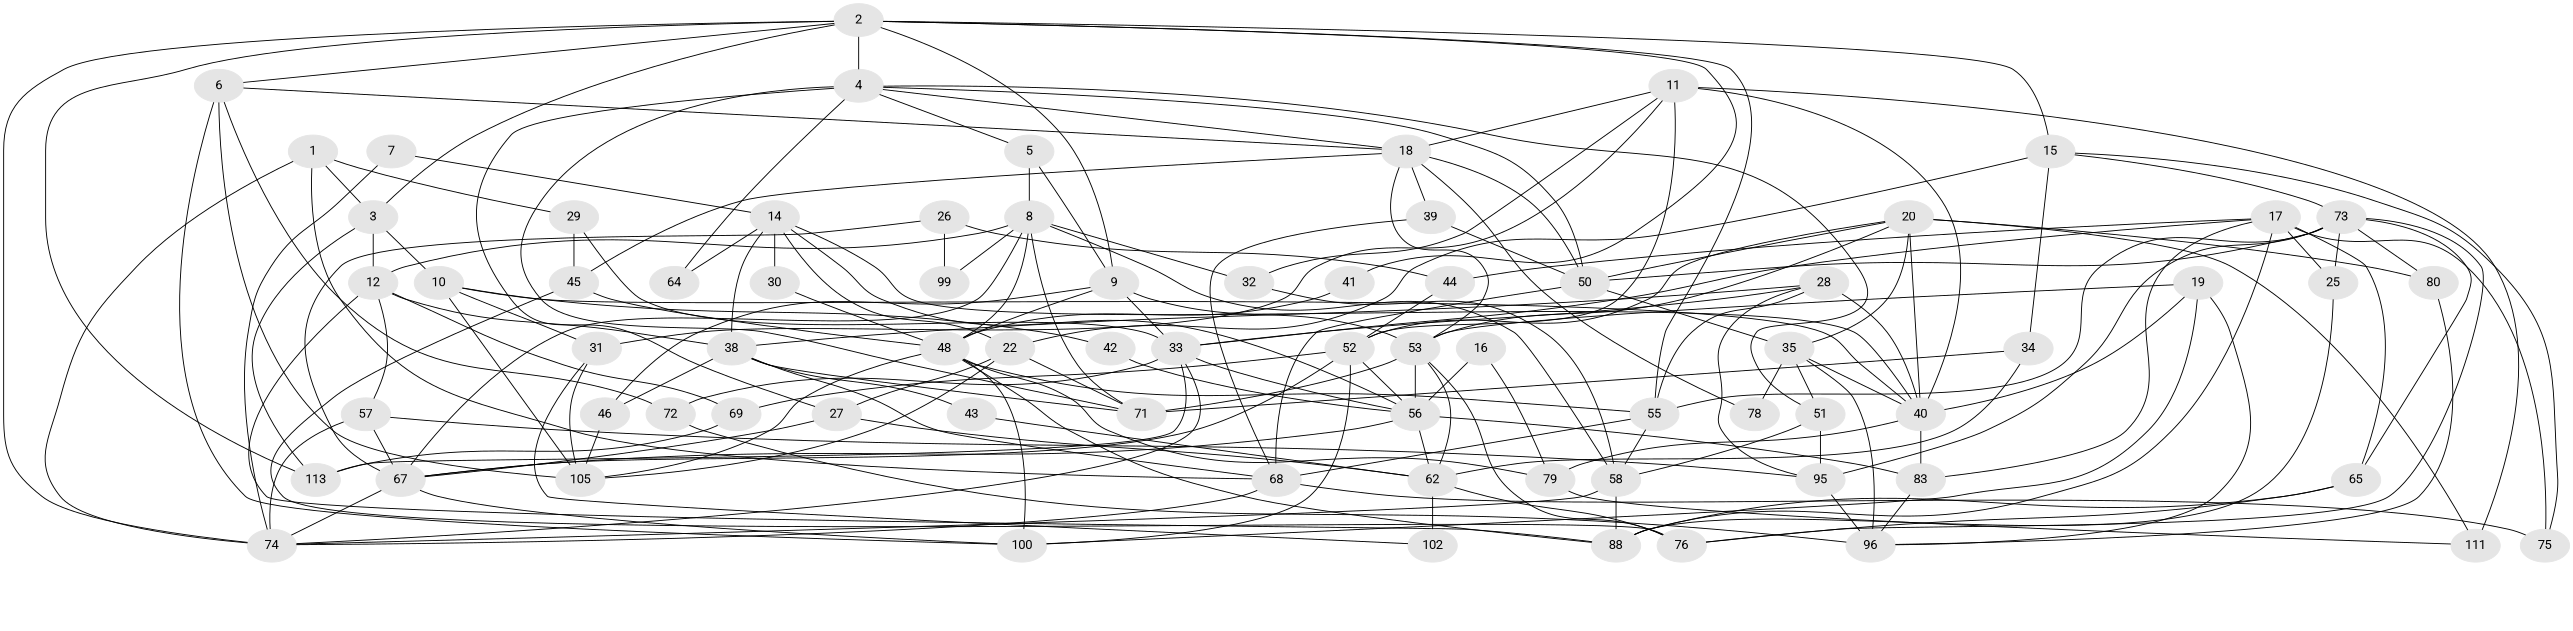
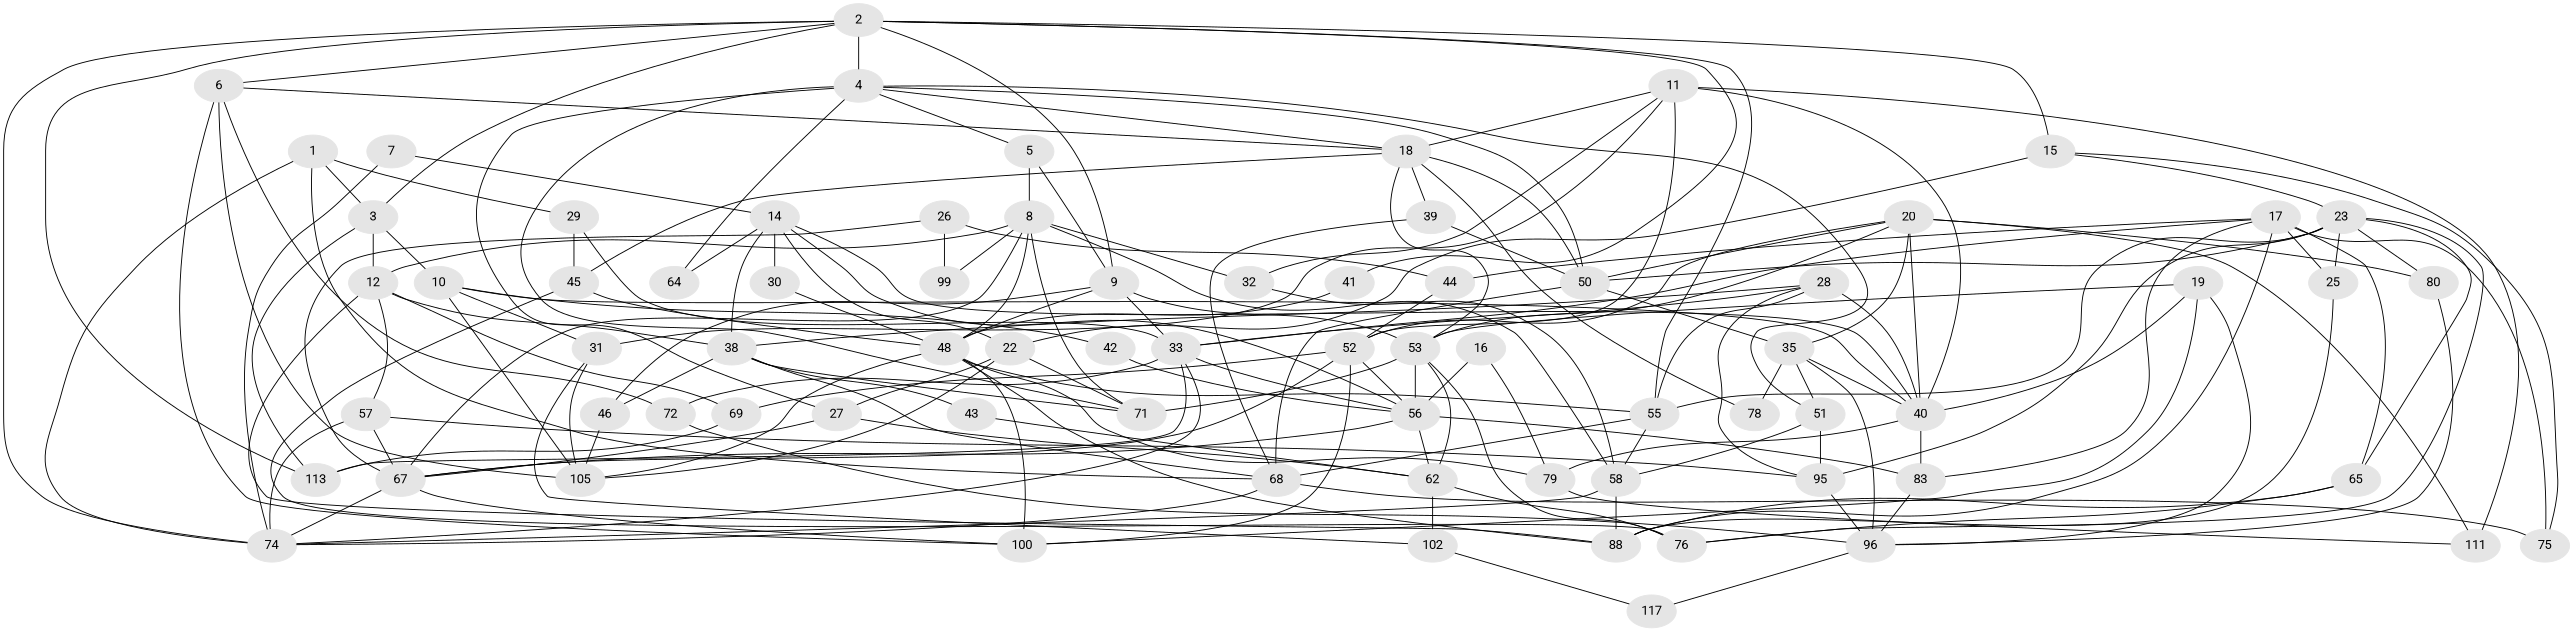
(2341, 217) -> (2341, 217)
(2028, 349) -> none
none -> (1652, 611)
